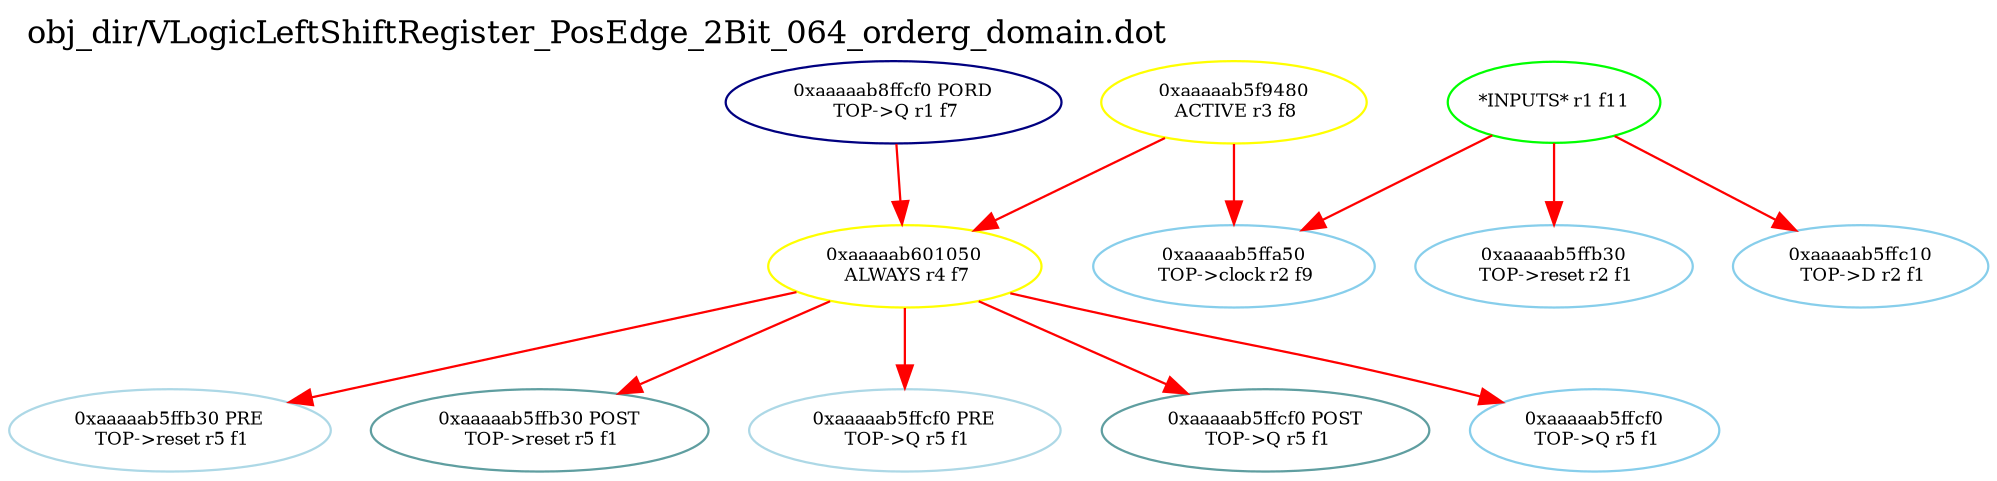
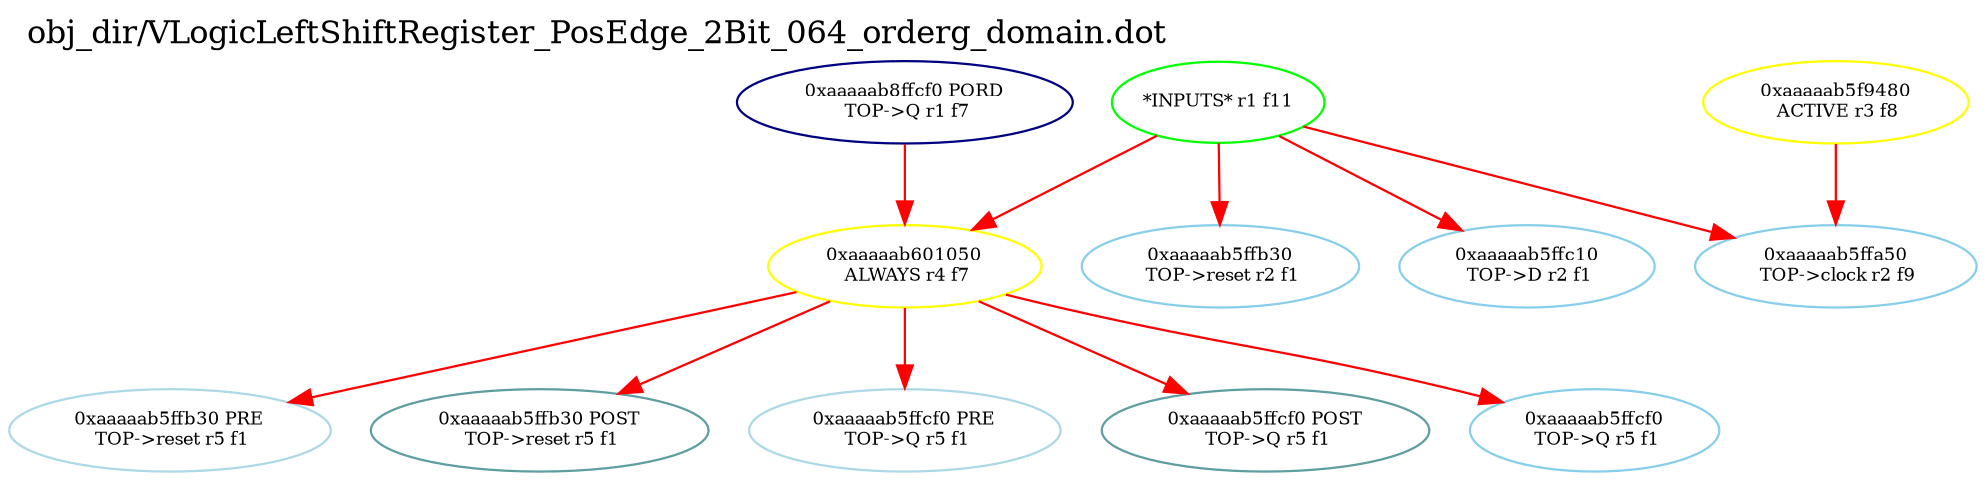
(1080, 179) -> (1075, 178)
